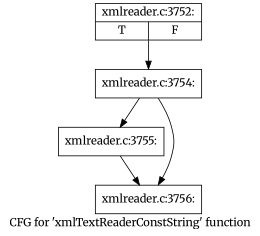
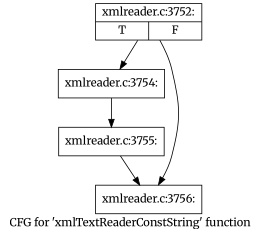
(174, 138) -> (178, 109)
